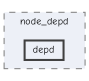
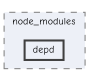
(45, 22) -> (45, 22)
